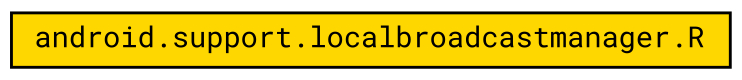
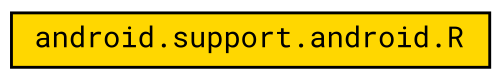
(371, 40) -> (251, 40)
